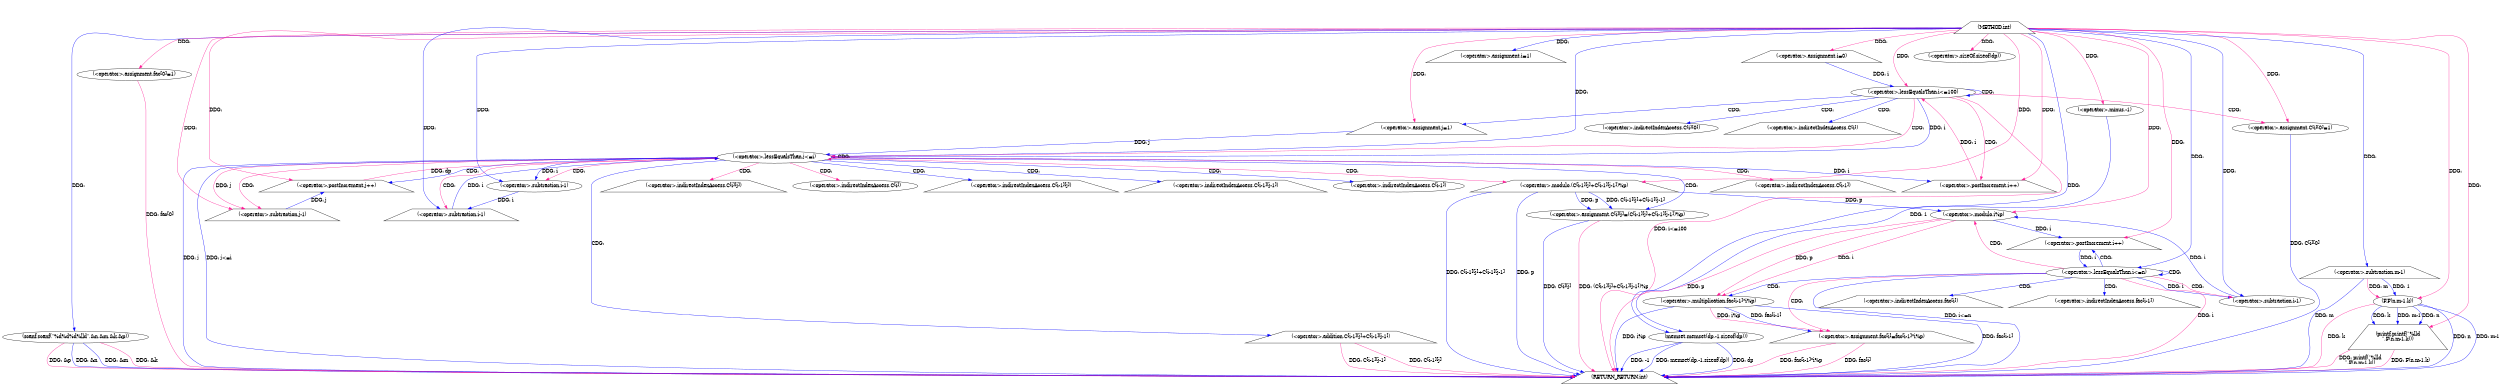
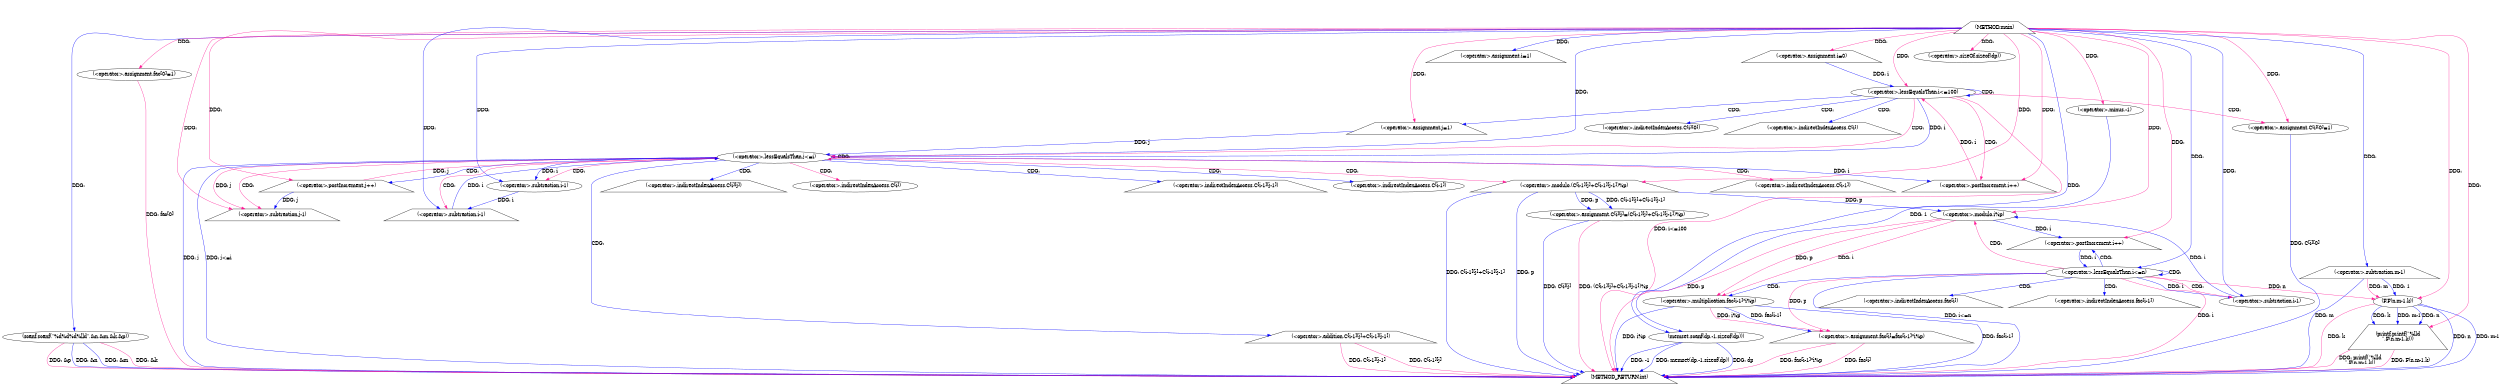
(1995, 28) -> (1995, 28)
(1282, 163) -> none
(736, 171) -> (736, 171)
(441, 172) -> (441, 172)
(1021, 186) -> none
(304, 201) -> (283, 197)
none -> (2259, 288)
(1798, 302) -> (1798, 302)
(1706, 337) -> (1706, 337)
(1619, 378) -> (1619, 378)
